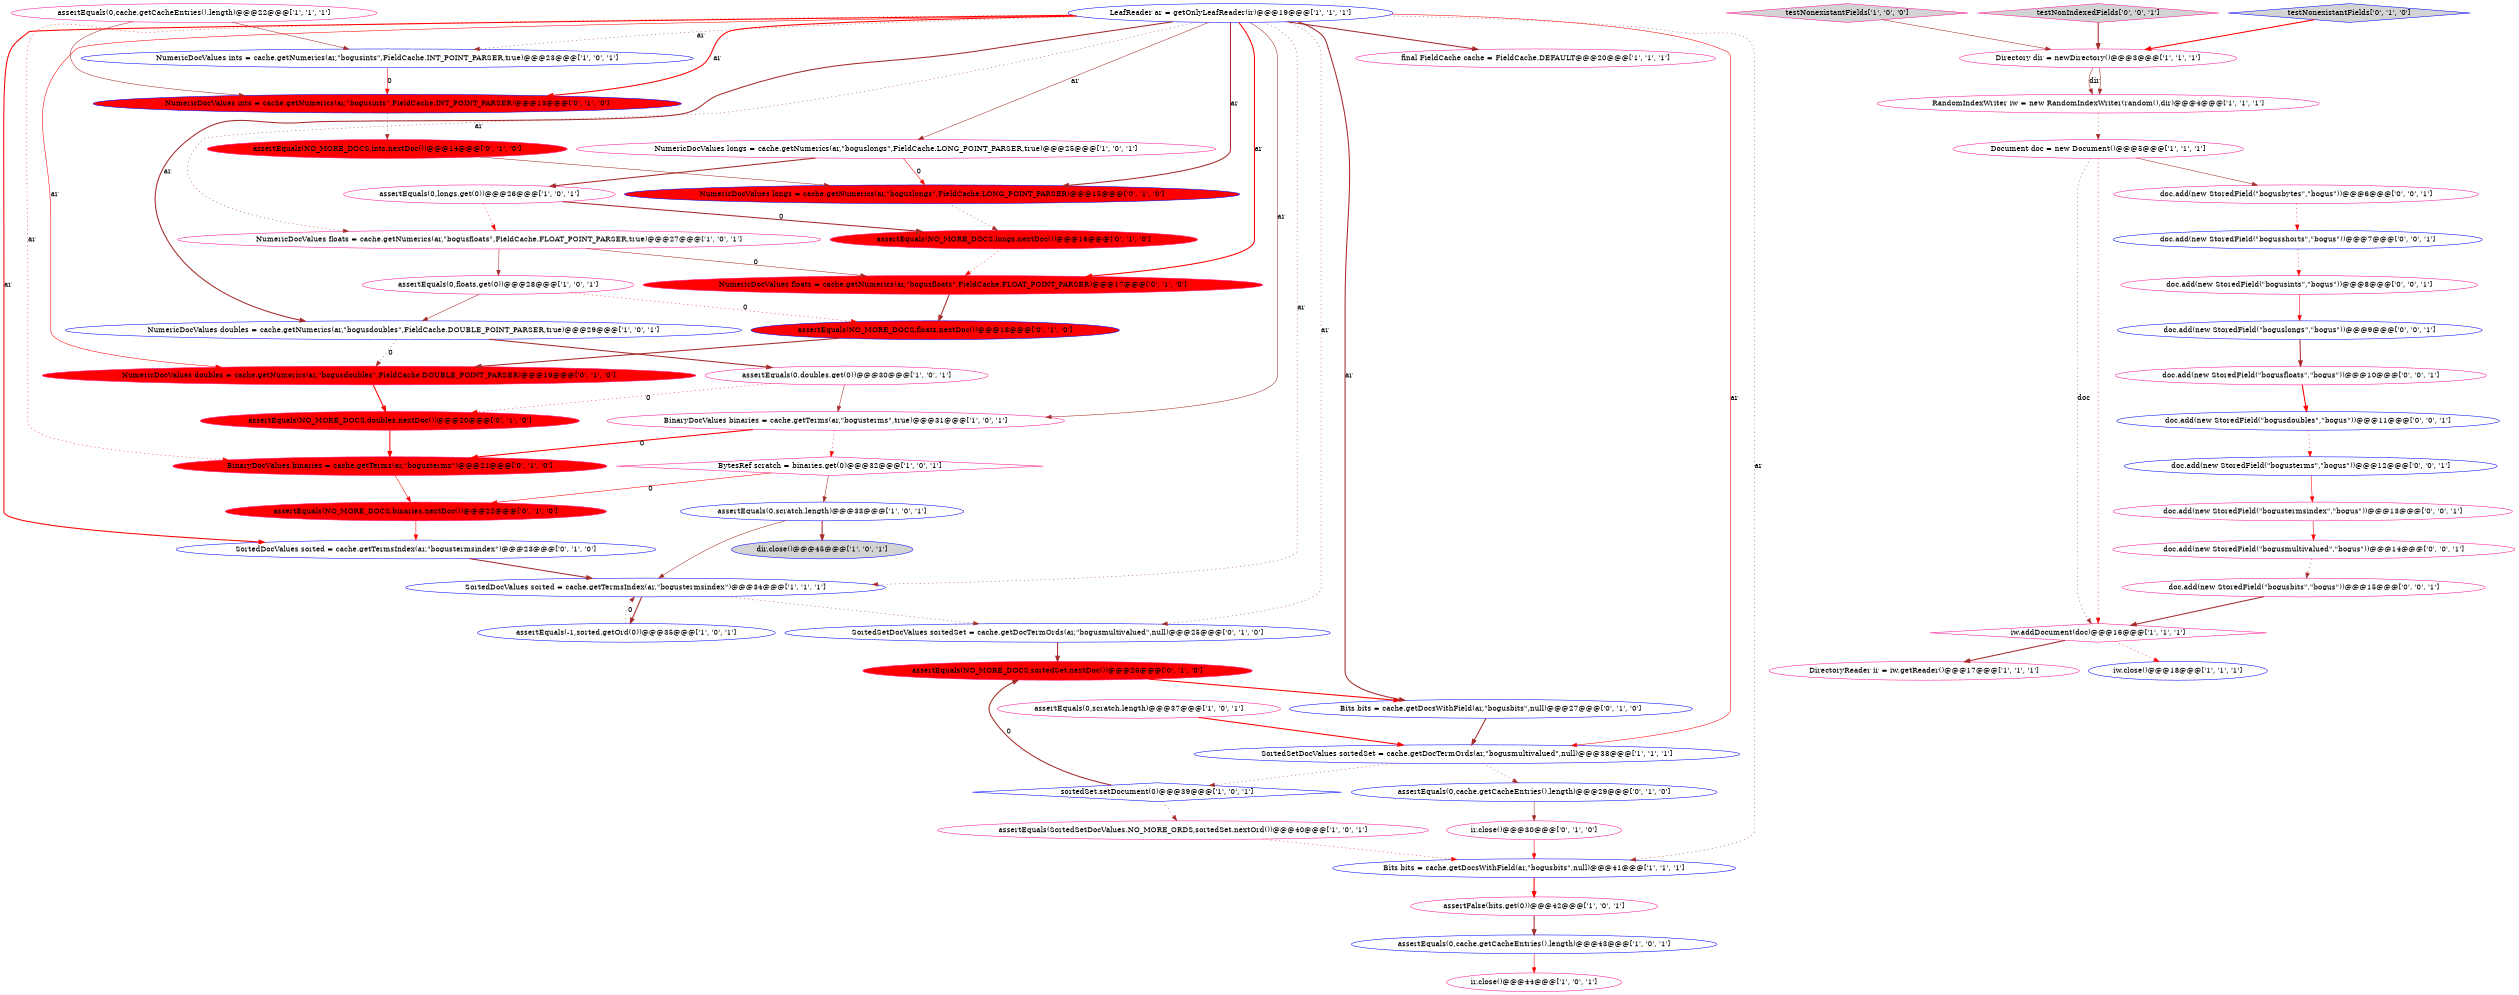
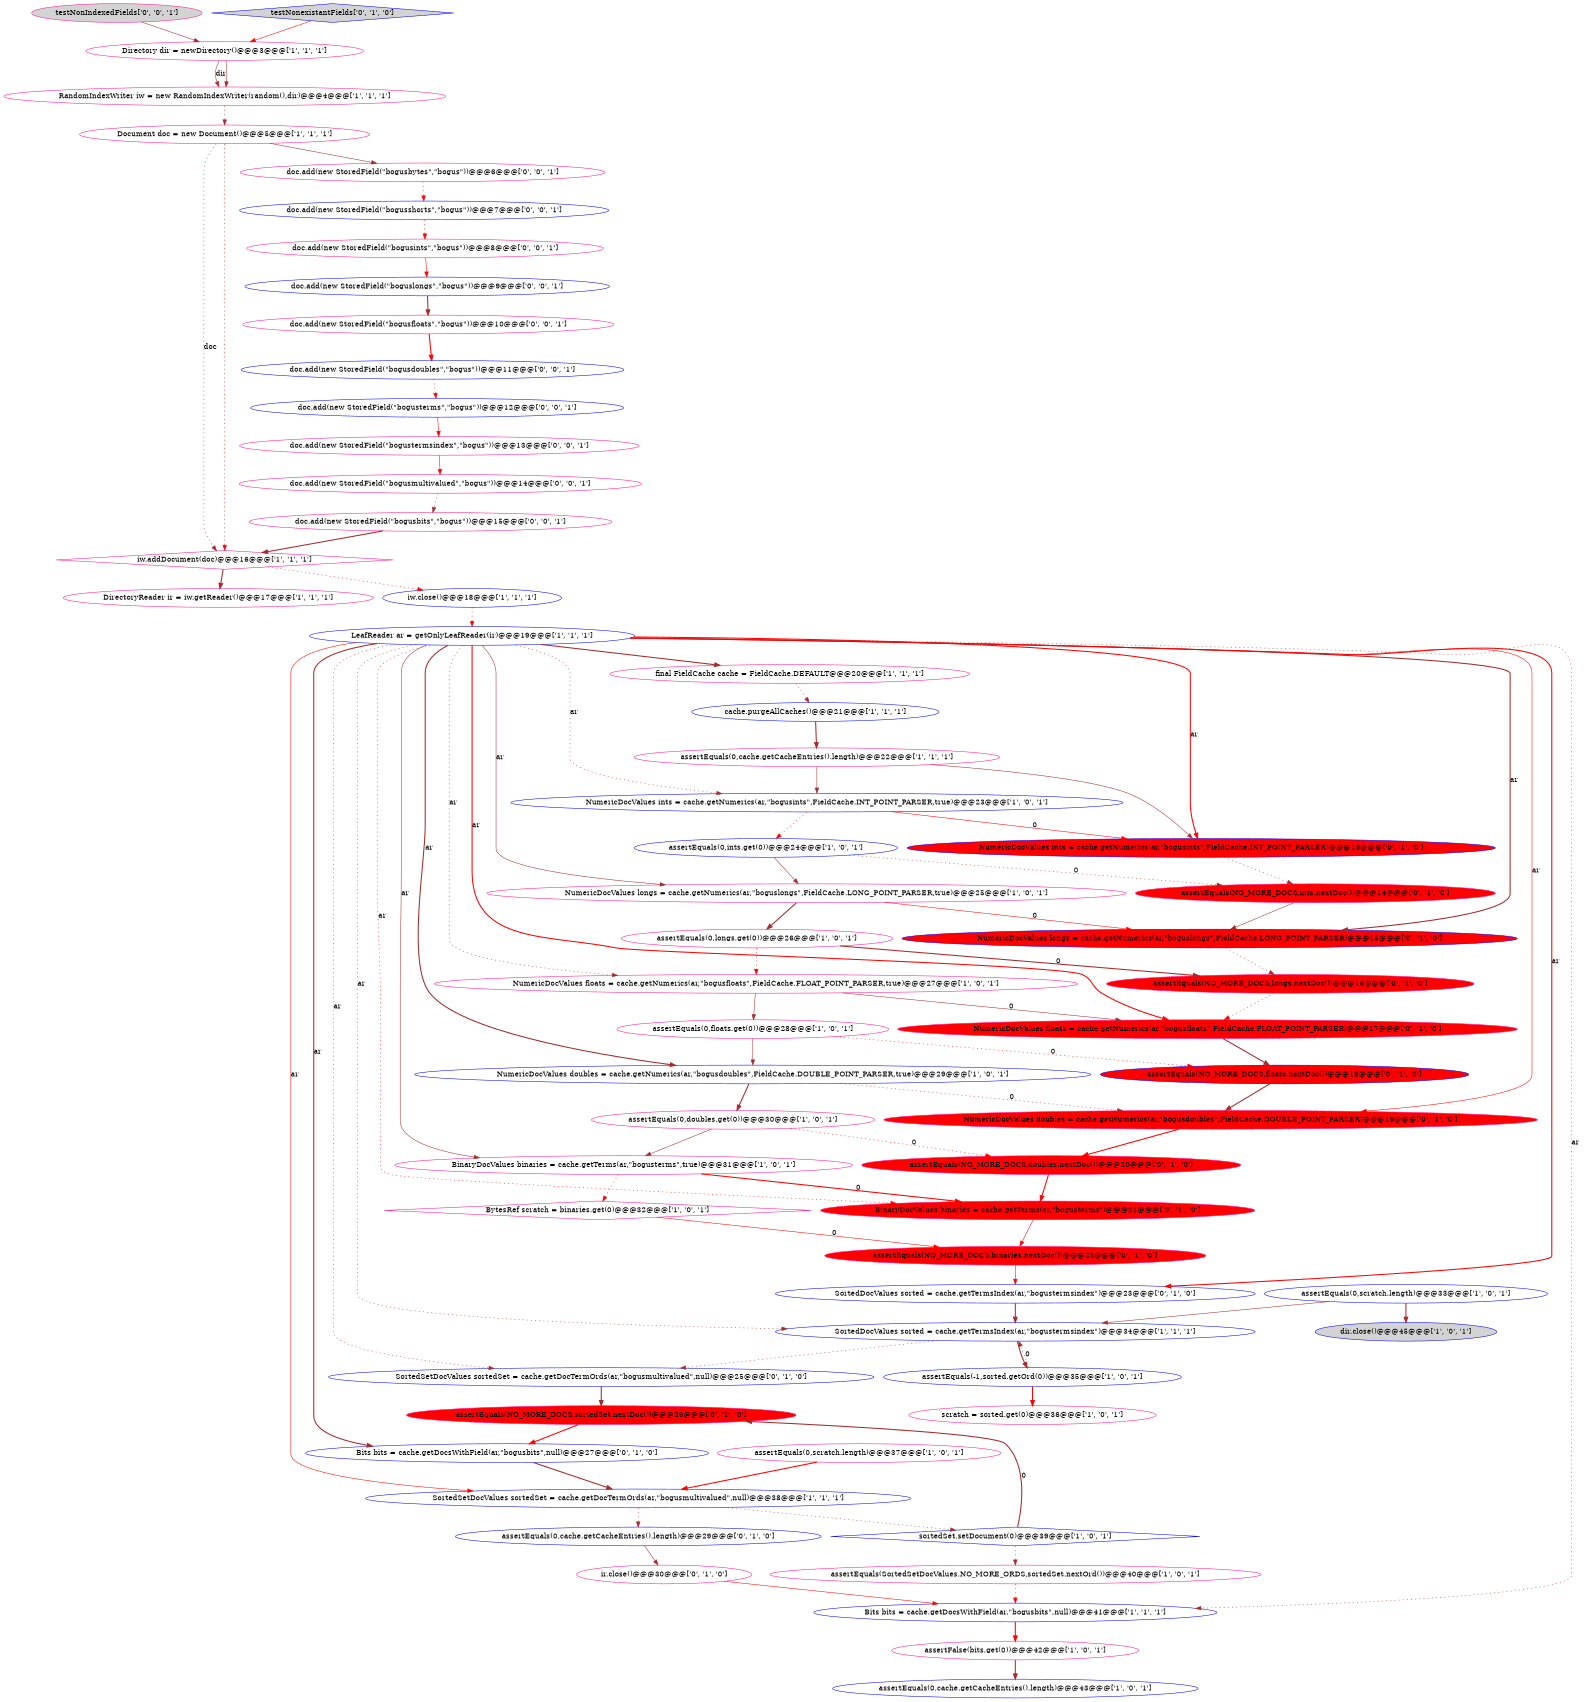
(1847, 13) -> none
(2098, 13) -> (117, 13)
(2098, 33) -> (168, 31)
(2232, 34) -> (283, 30)
(827, 486) -> none
none -> (472, 614)
none -> (815, 712)
none -> (766, 848)
(1534, 982) -> none
none -> (1033, 1415)
